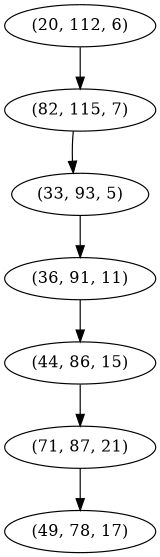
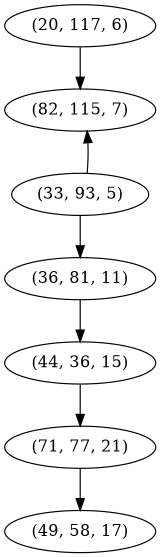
(80, 26) -> (80, 26)
(72, 146) -> (88, 158)
(80, 279) -> (80, 279)
(80, 363) -> (80, 363)
(80, 447) -> (80, 447)
(80, 532) -> (80, 532)
